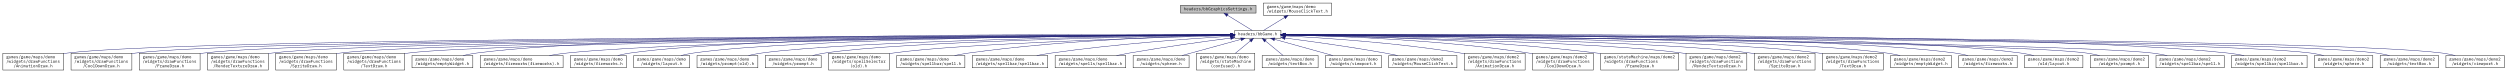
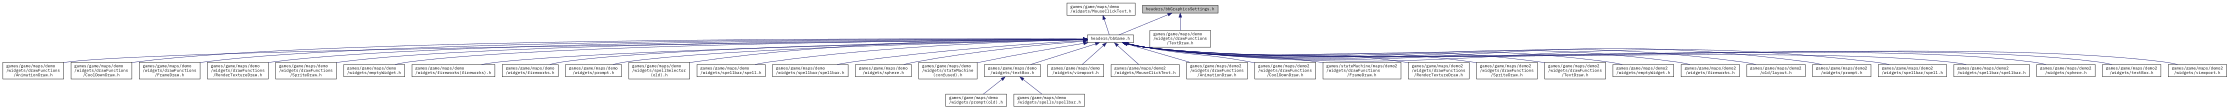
(817, 40) -> (1180, 24)
(929, 42) -> (993, 87)
(1173, 46) -> (1033, 87)
(662, 62) -> none
